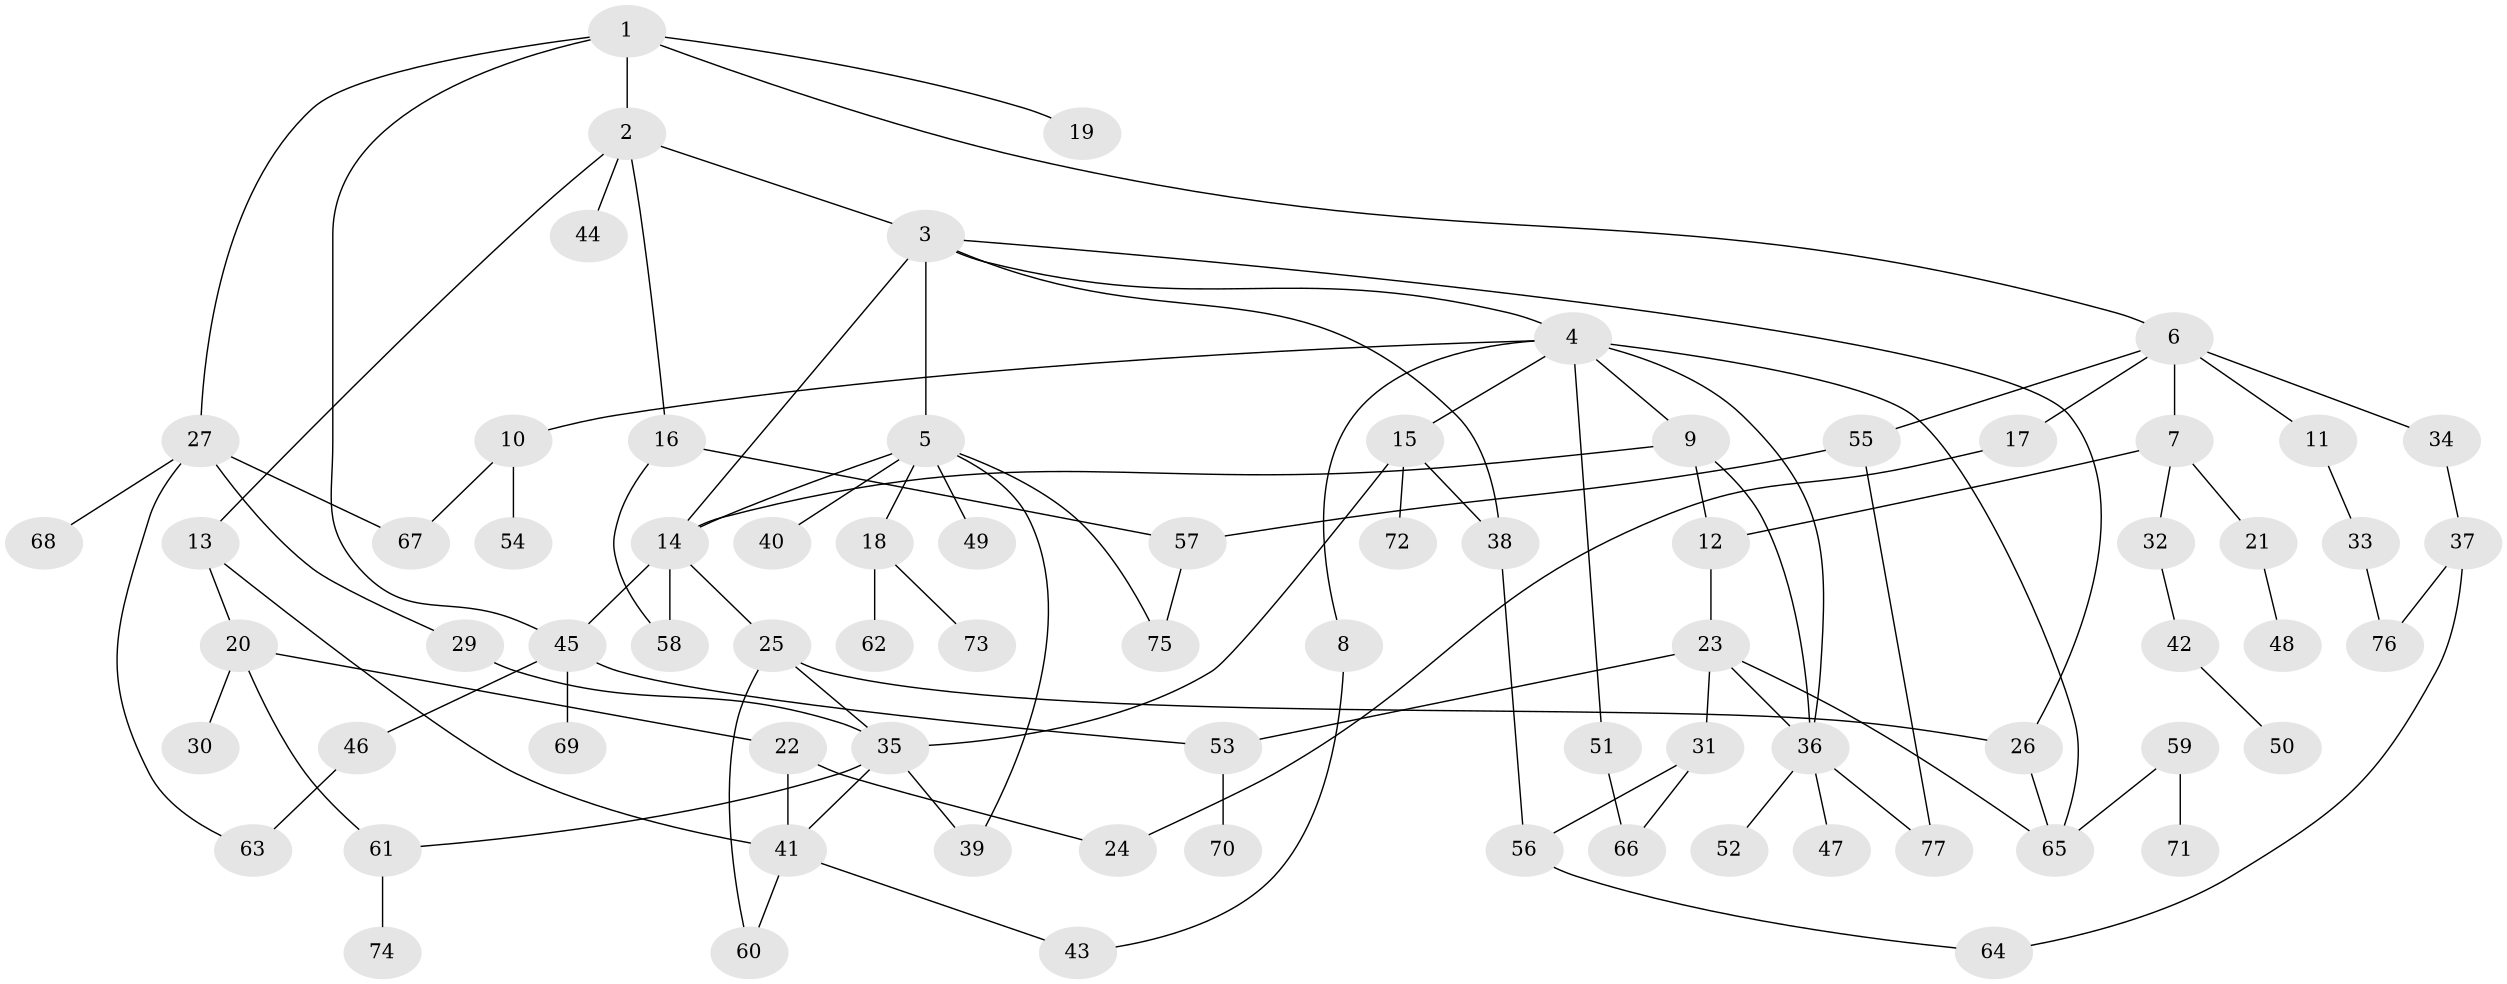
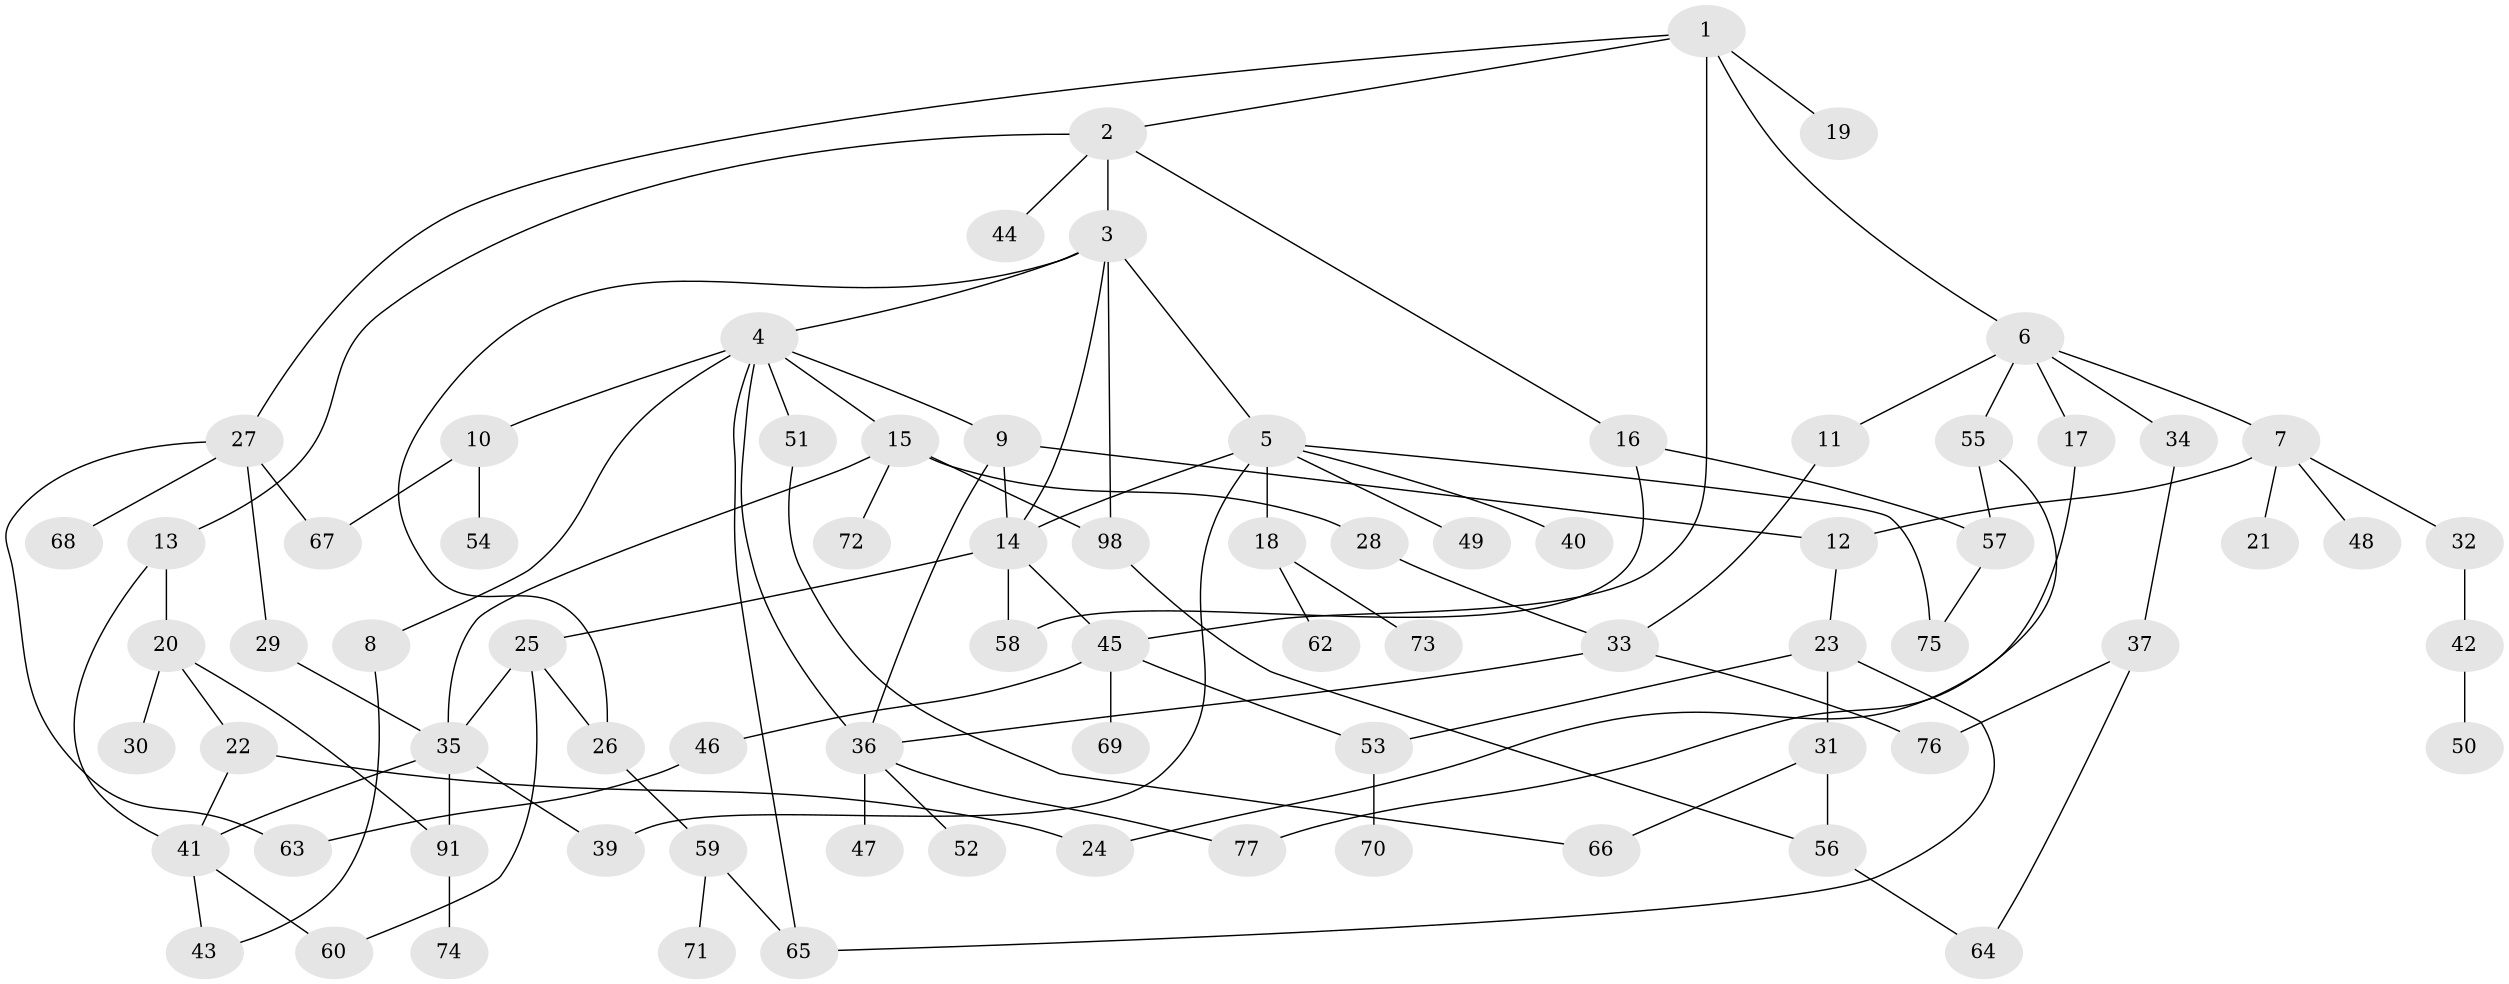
none -> (1370, 543)
(1500, 543) -> (1111, 543)
(2271, 594) -> (2322, 492)
(1761, 697) -> (1226, 703)
(2040, 799) -> (657, 799)
(383, 850) -> (449, 850)
